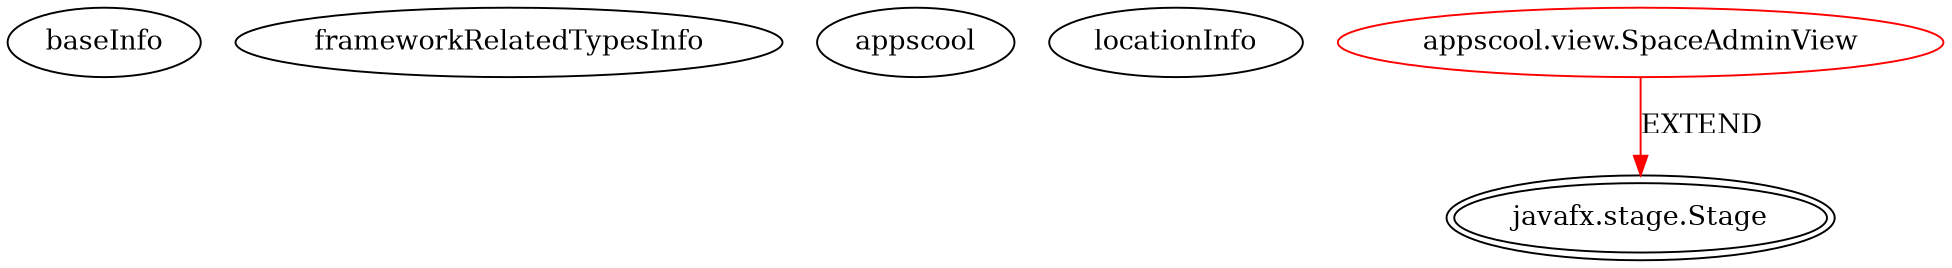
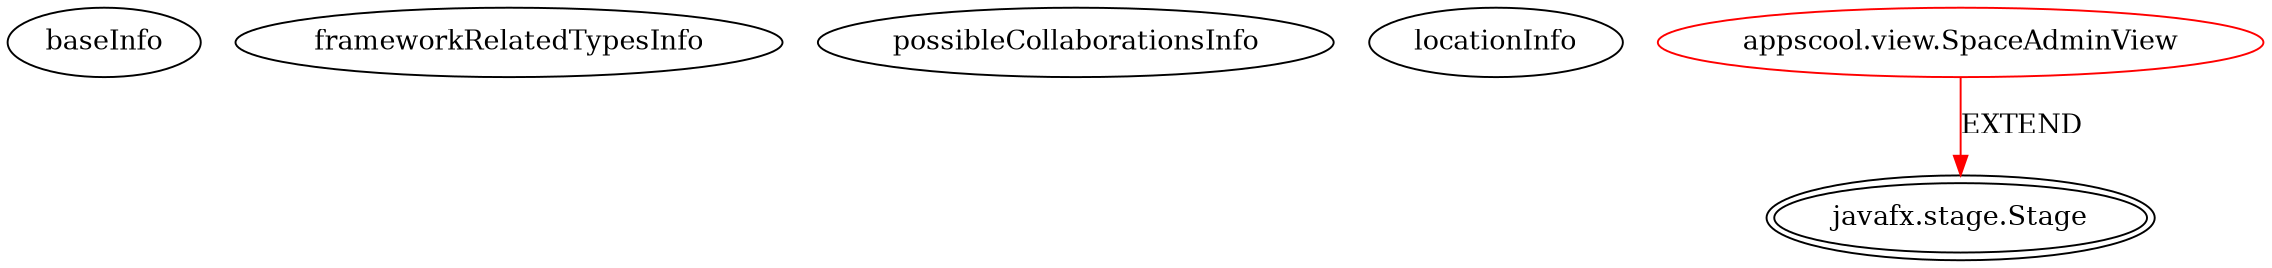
(916, 42) -> (1076, 42)
